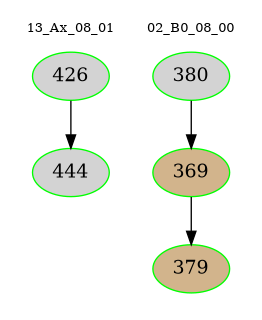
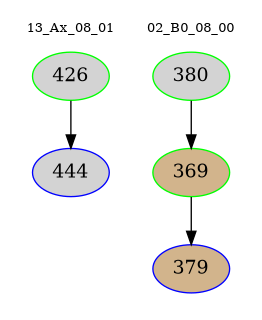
(71, 173) -> (71, 173)
(191, 269) -> (191, 269)
